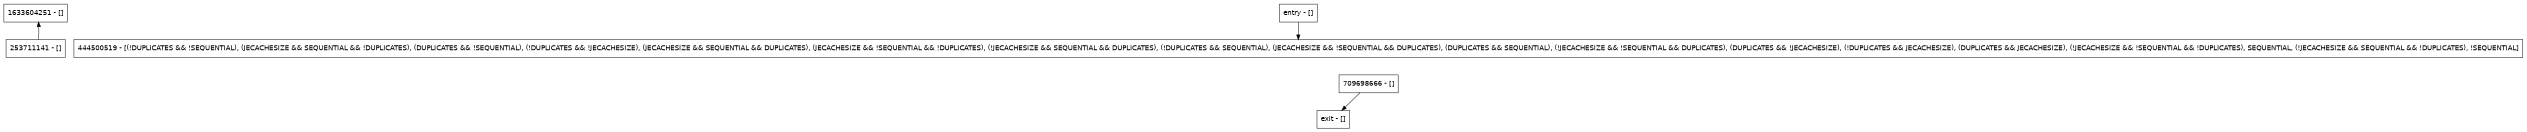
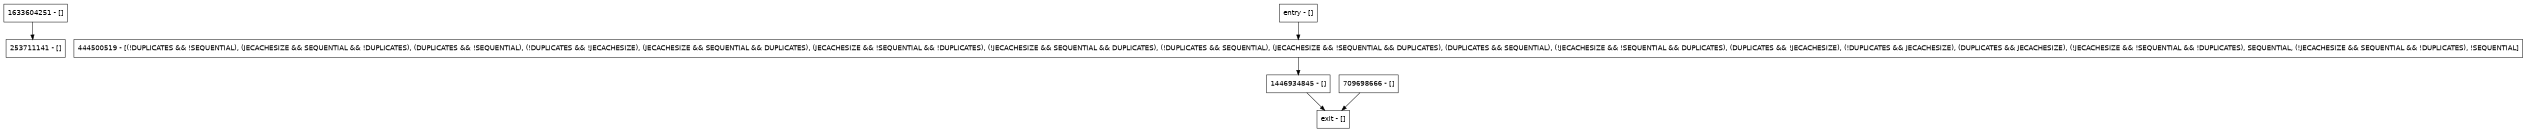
(39, 33) -> (32, 28)
none -> (1298, 84)
